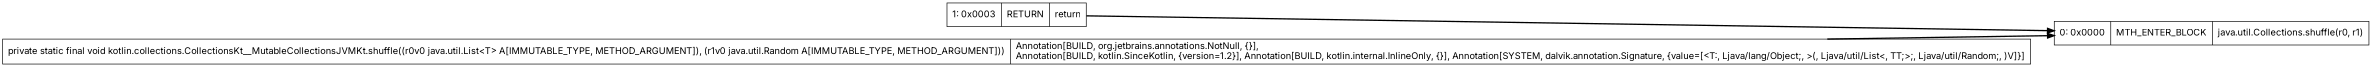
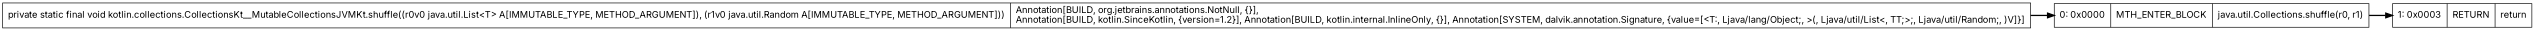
(1567, 23) -> (2377, 15)
